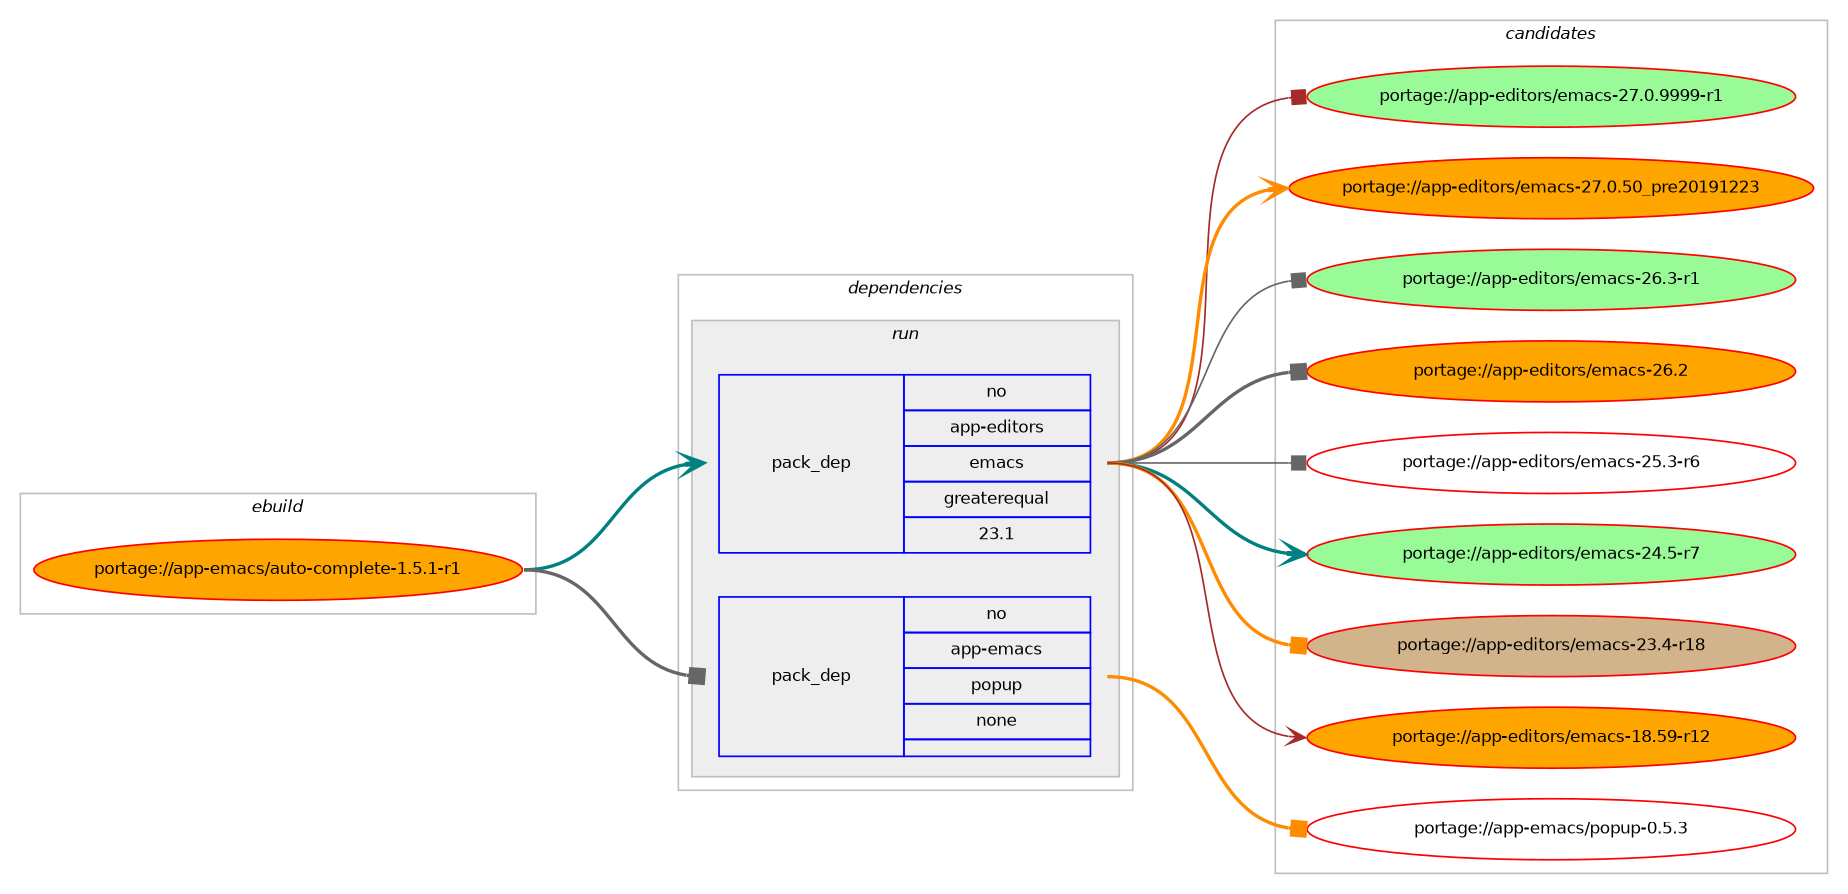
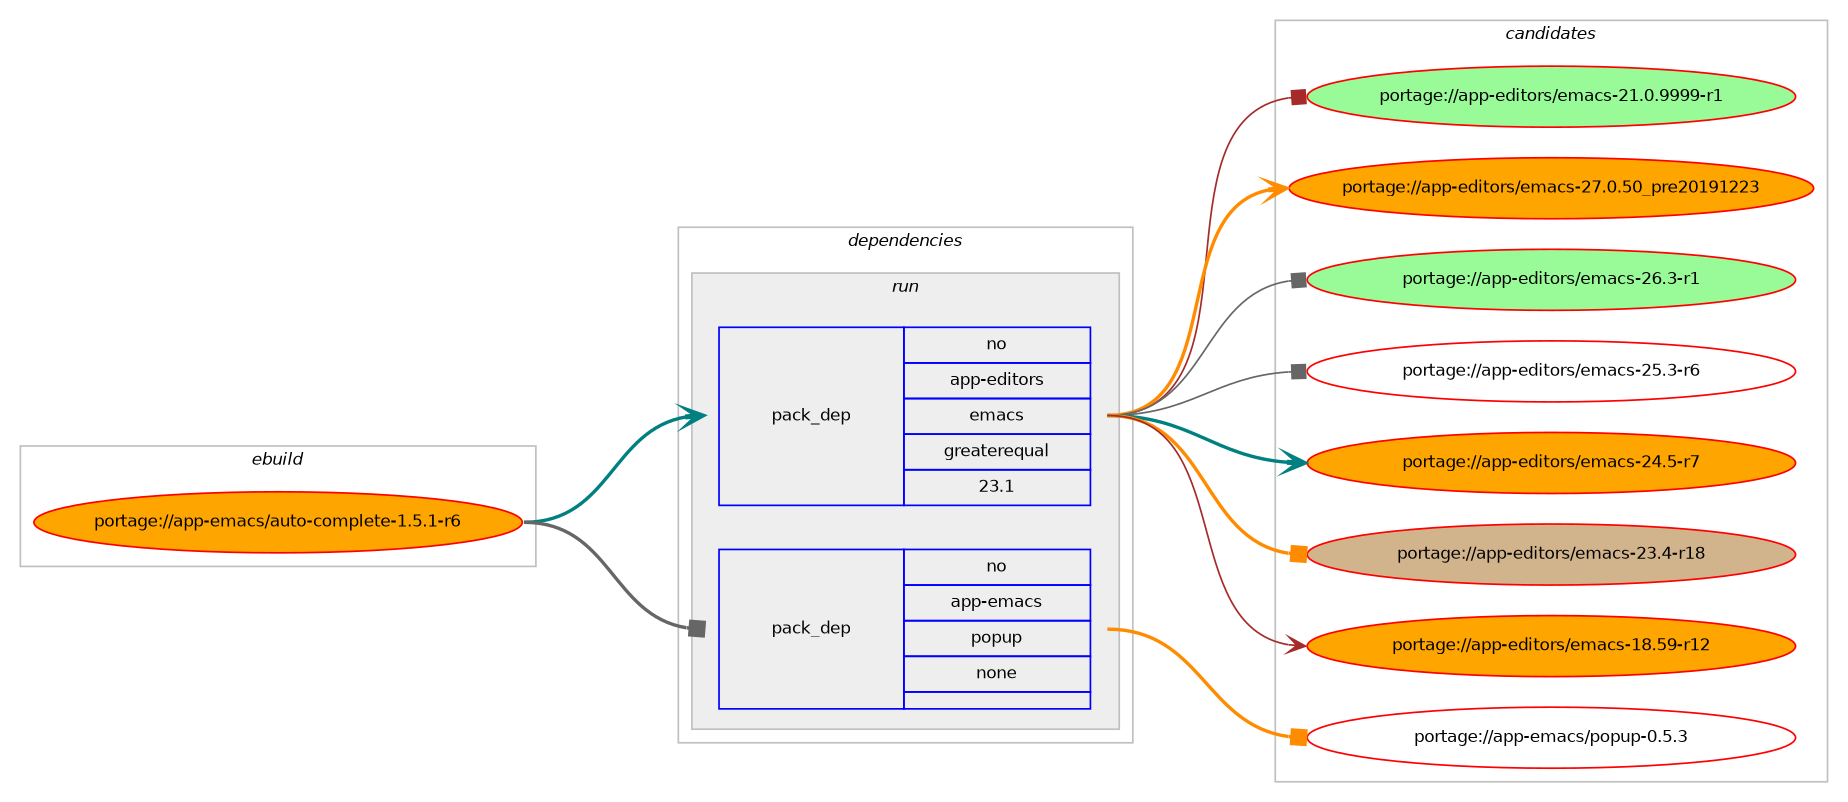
(1551, 97) -> (1551, 97)
(1551, 371) -> none
(1551, 555) -> (1551, 463)
(278, 570) -> (278, 522)
